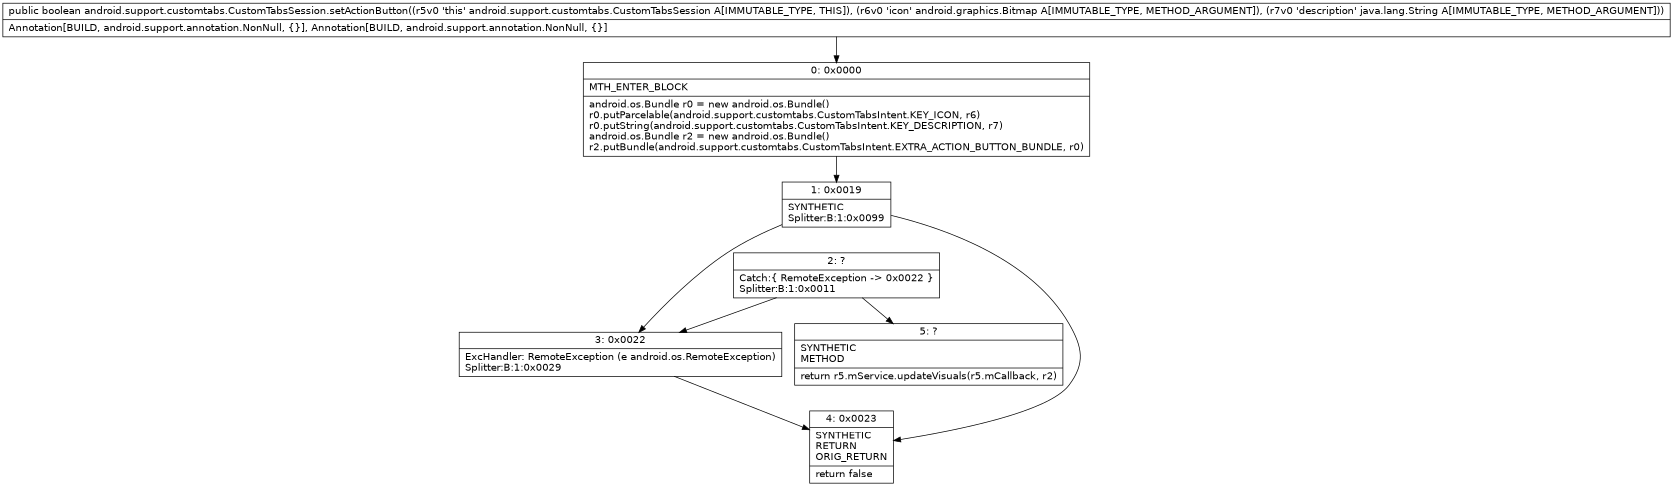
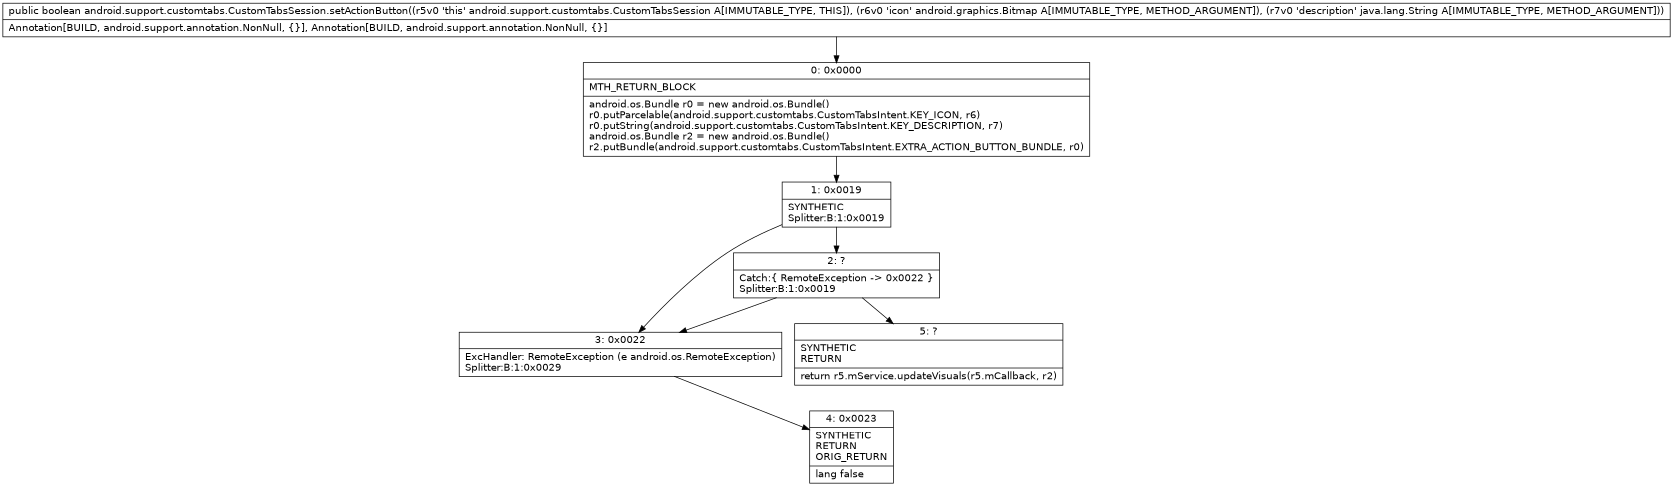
(639, 87) -> (643, 87)
(837, 218) -> (837, 218)
(788, 289) -> (788, 289)
(1076, 338) -> (837, 236)
(823, 359) -> (821, 359)
(844, 474) -> (840, 474)
